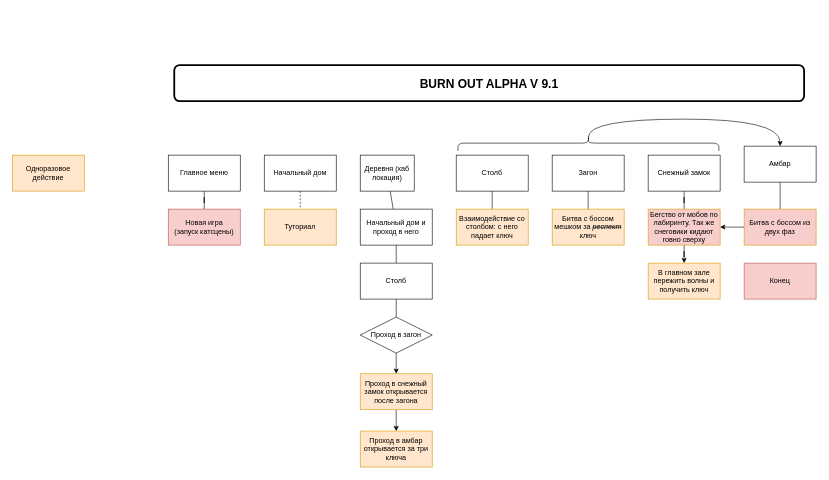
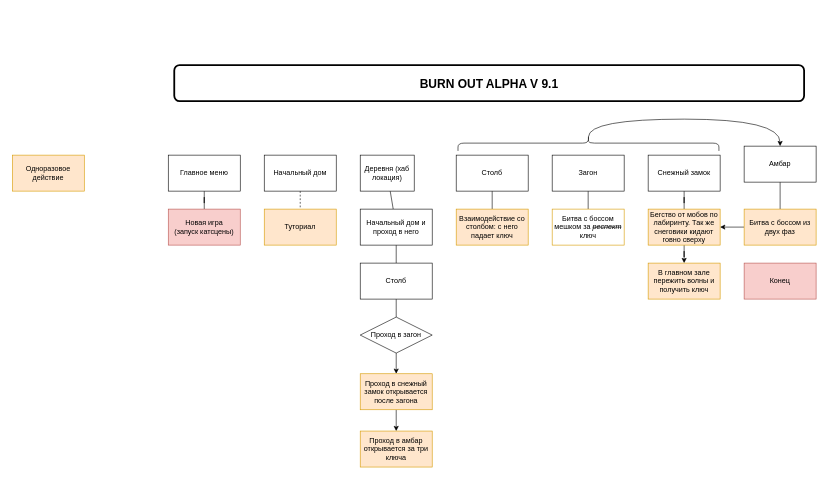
(588, 227) -> (588, 227)
(684, 227) -> (684, 227)
(780, 227) -> (780, 227)
